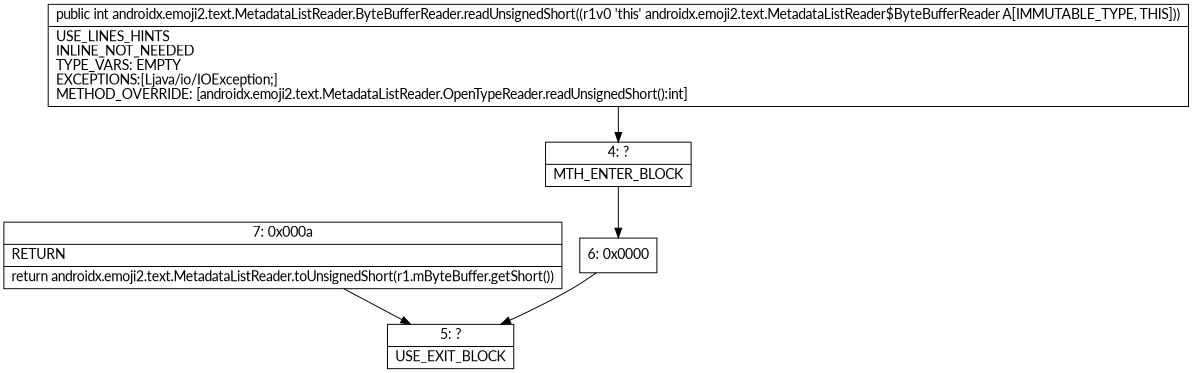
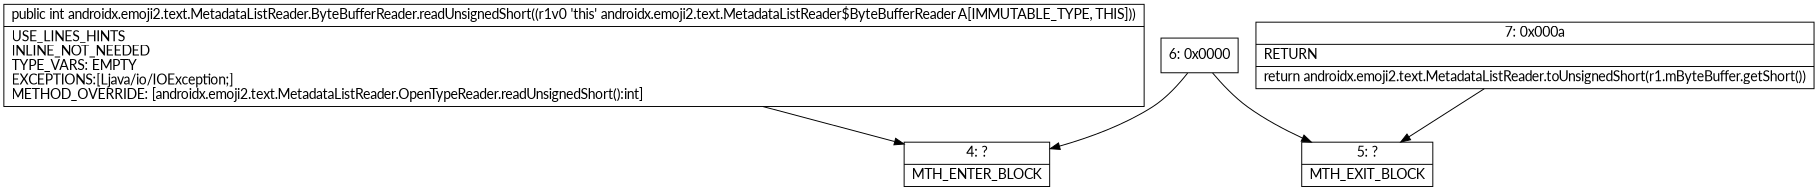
(618, 207) -> (1130, 120)
(451, 357) -> (1367, 175)
